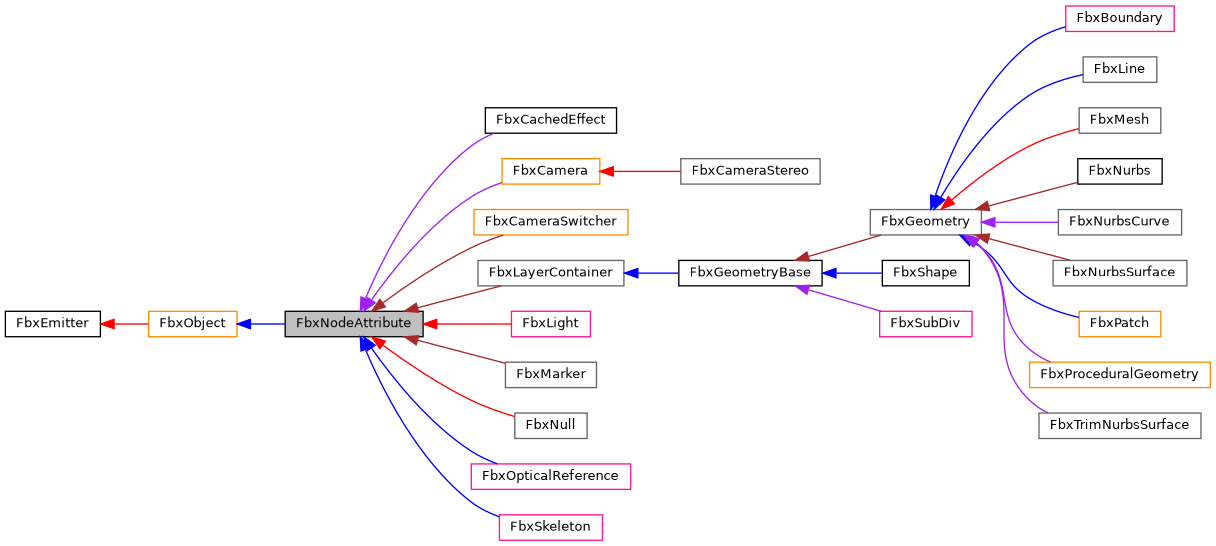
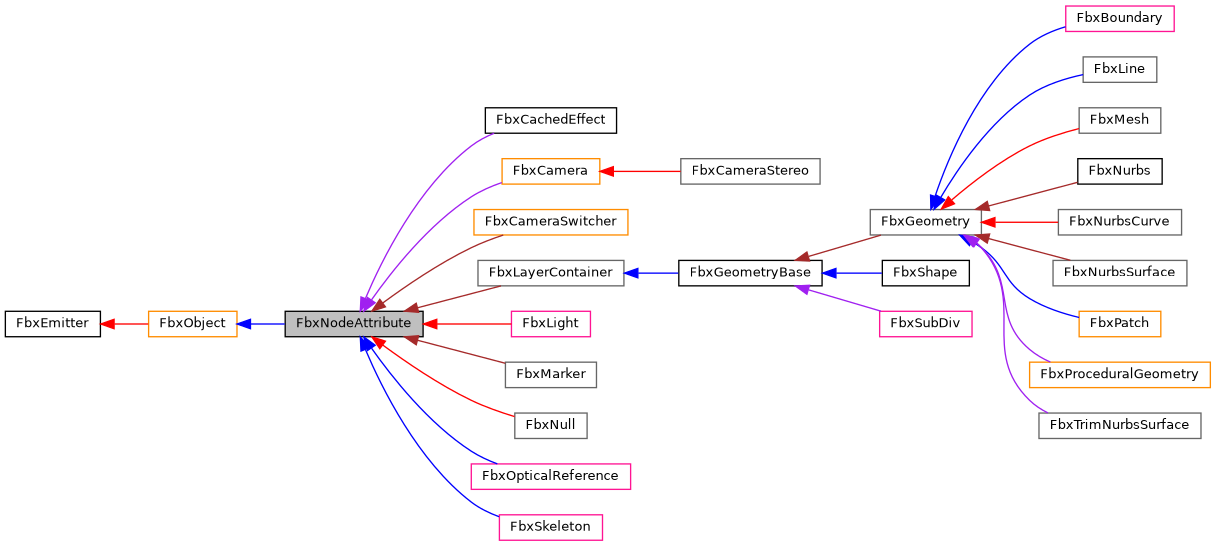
(1027, 222) -> (1027, 222)
